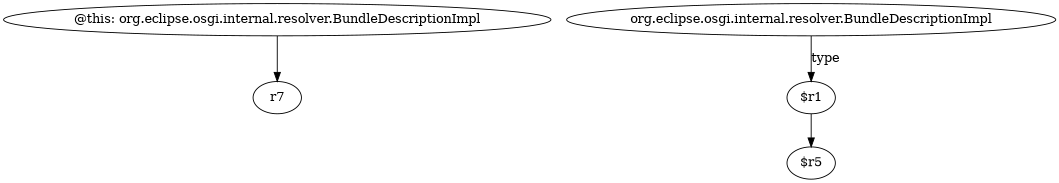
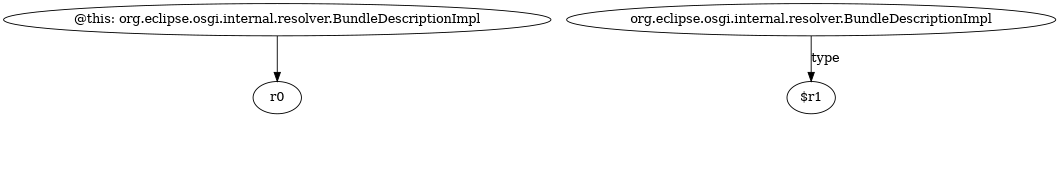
(277, 98) -> (277, 98)
(811, 163) -> none
